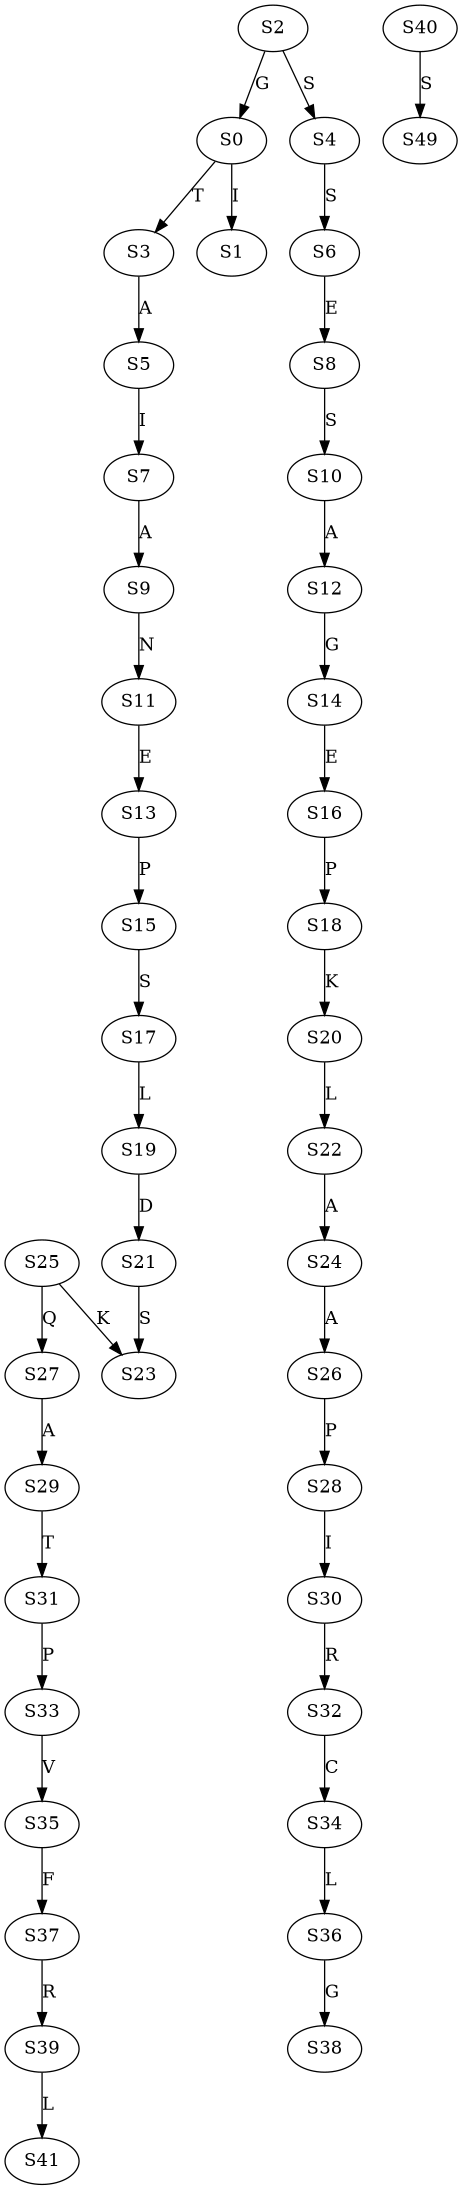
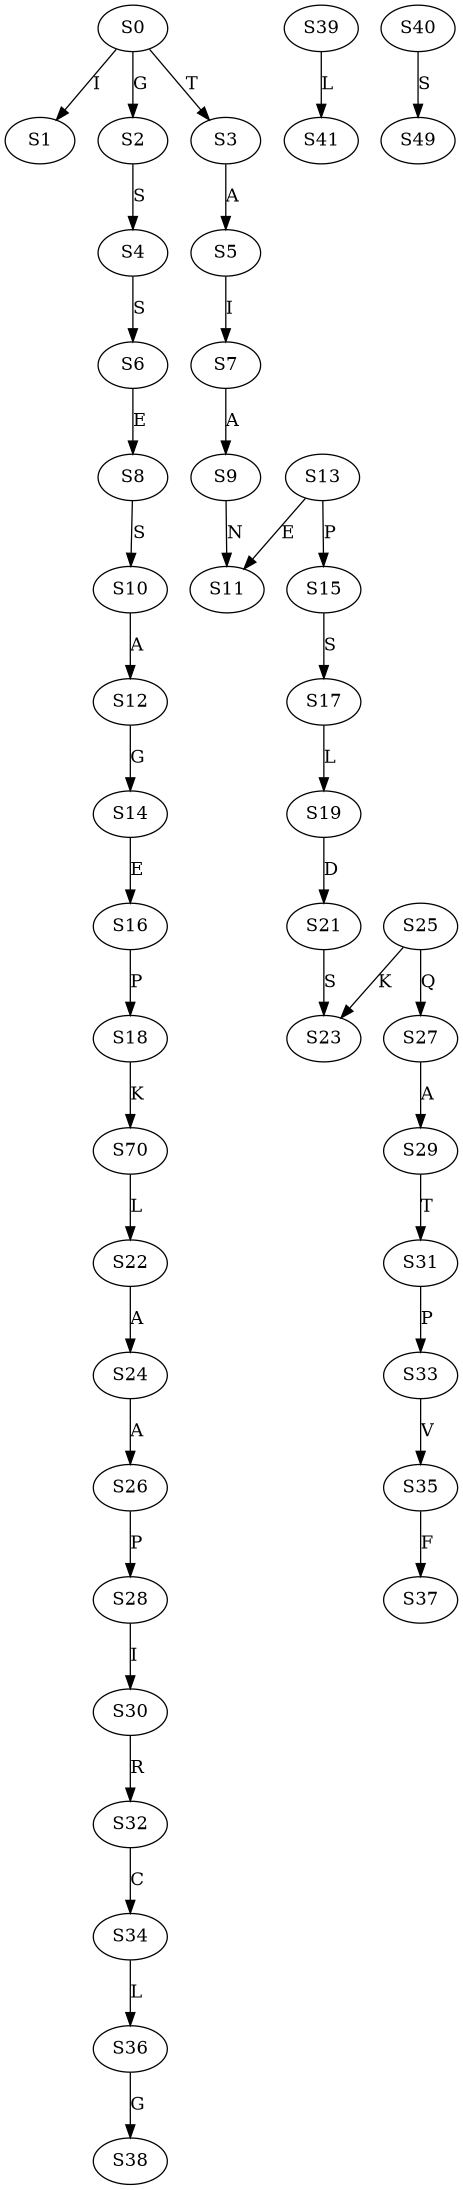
(255, 78) -> (133, 78)
(139, 752) -> (279, 529)
(325, 1039) -> (130, 1151)
(42, 1986) -> none
